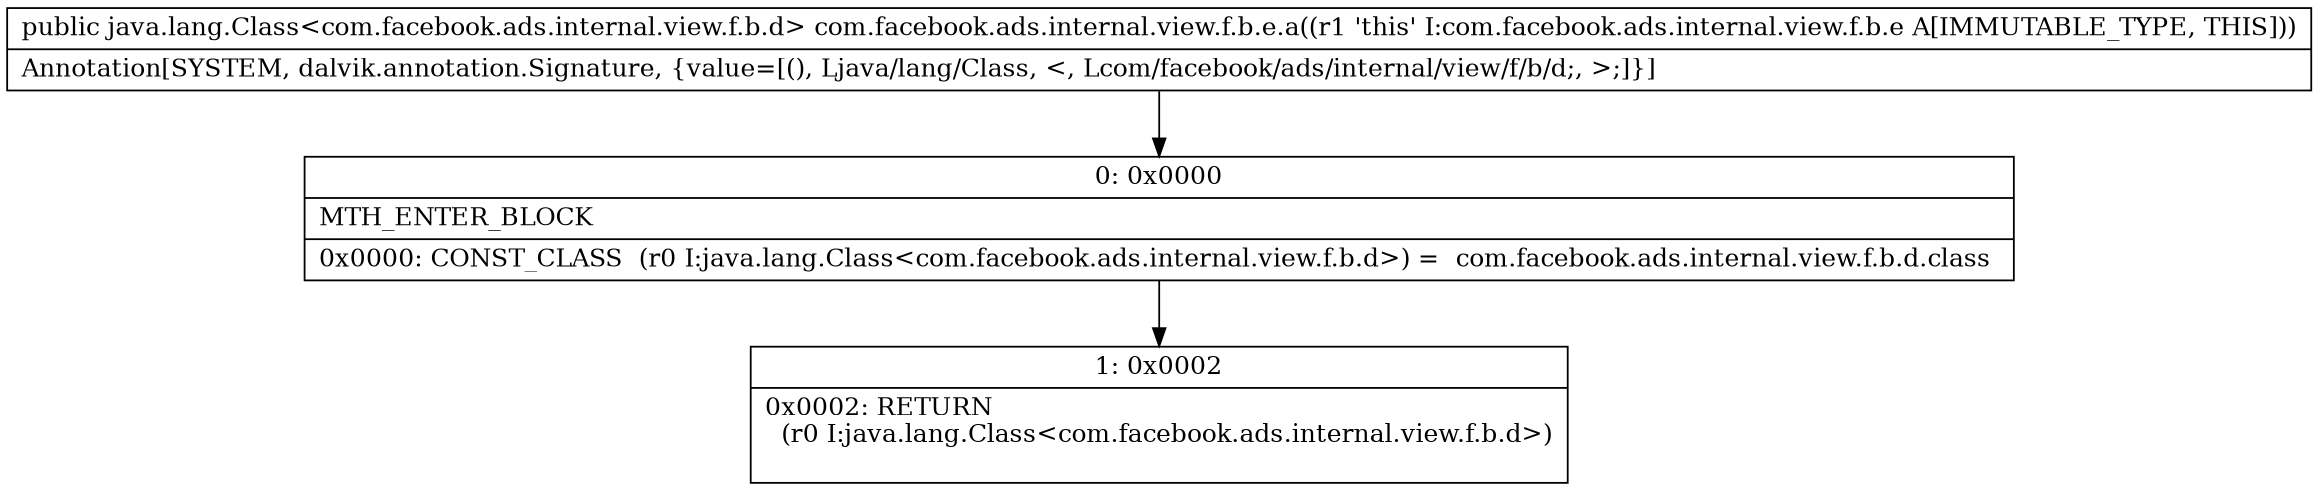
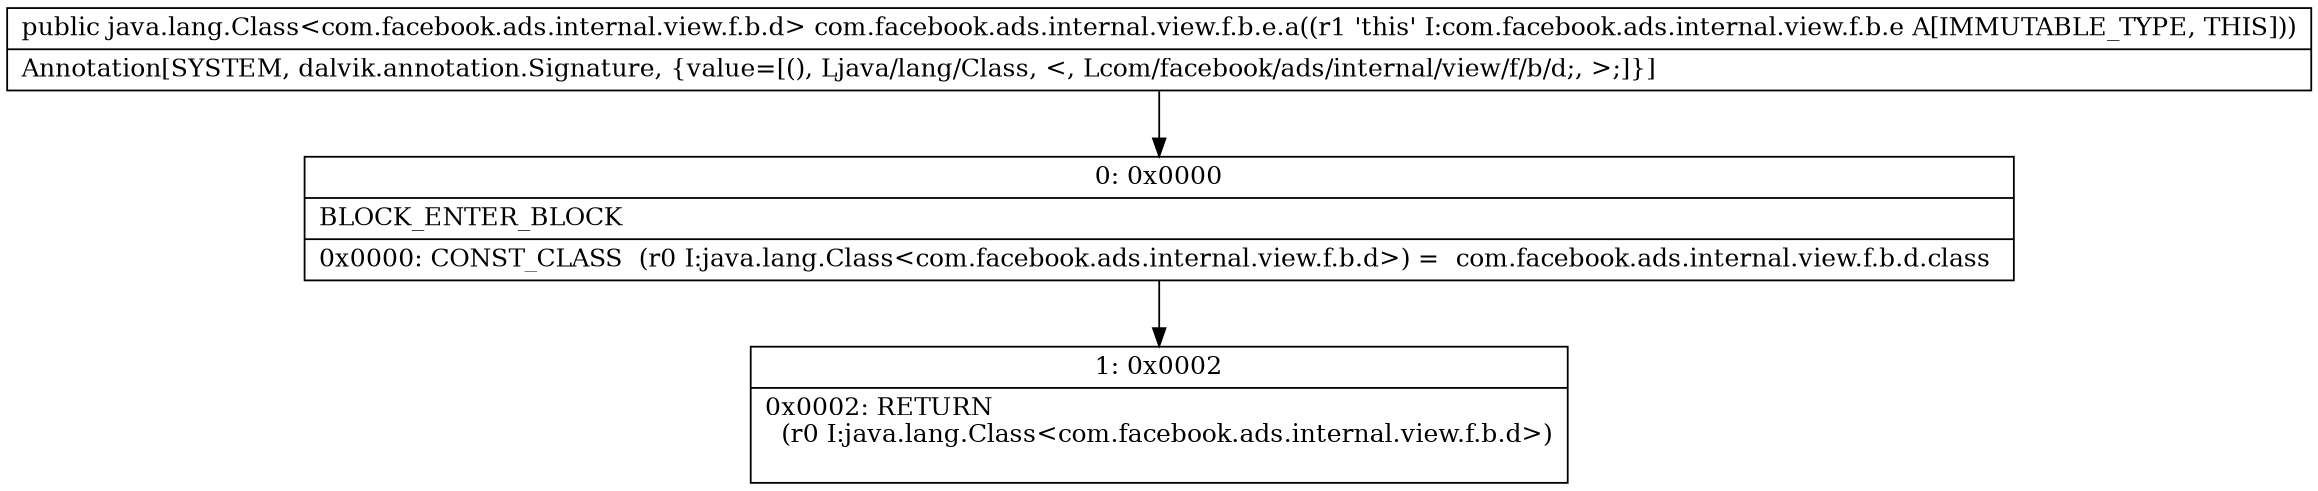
(457, 218) -> (471, 218)
